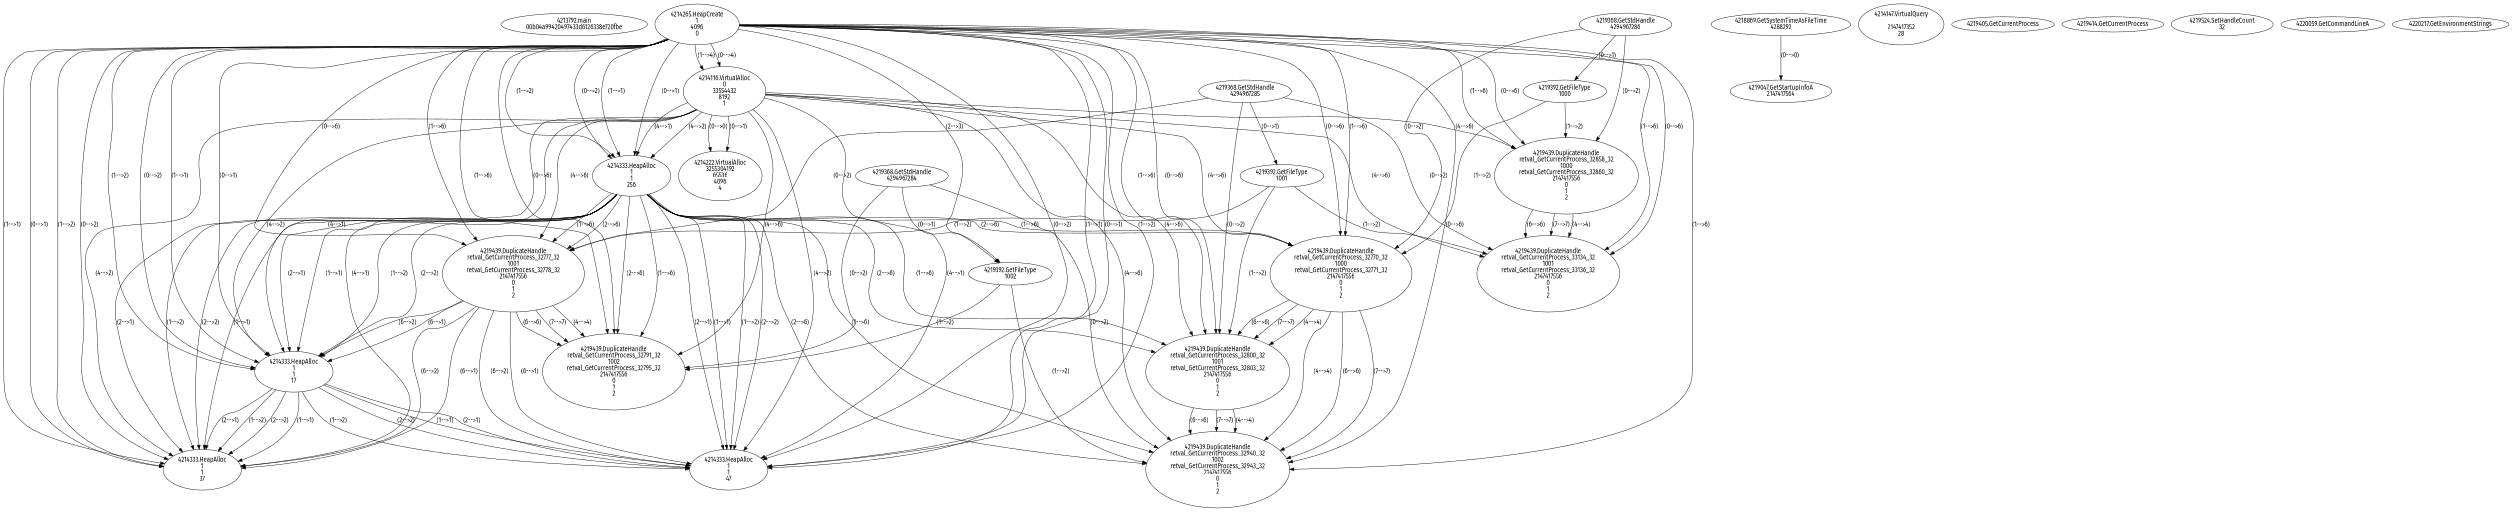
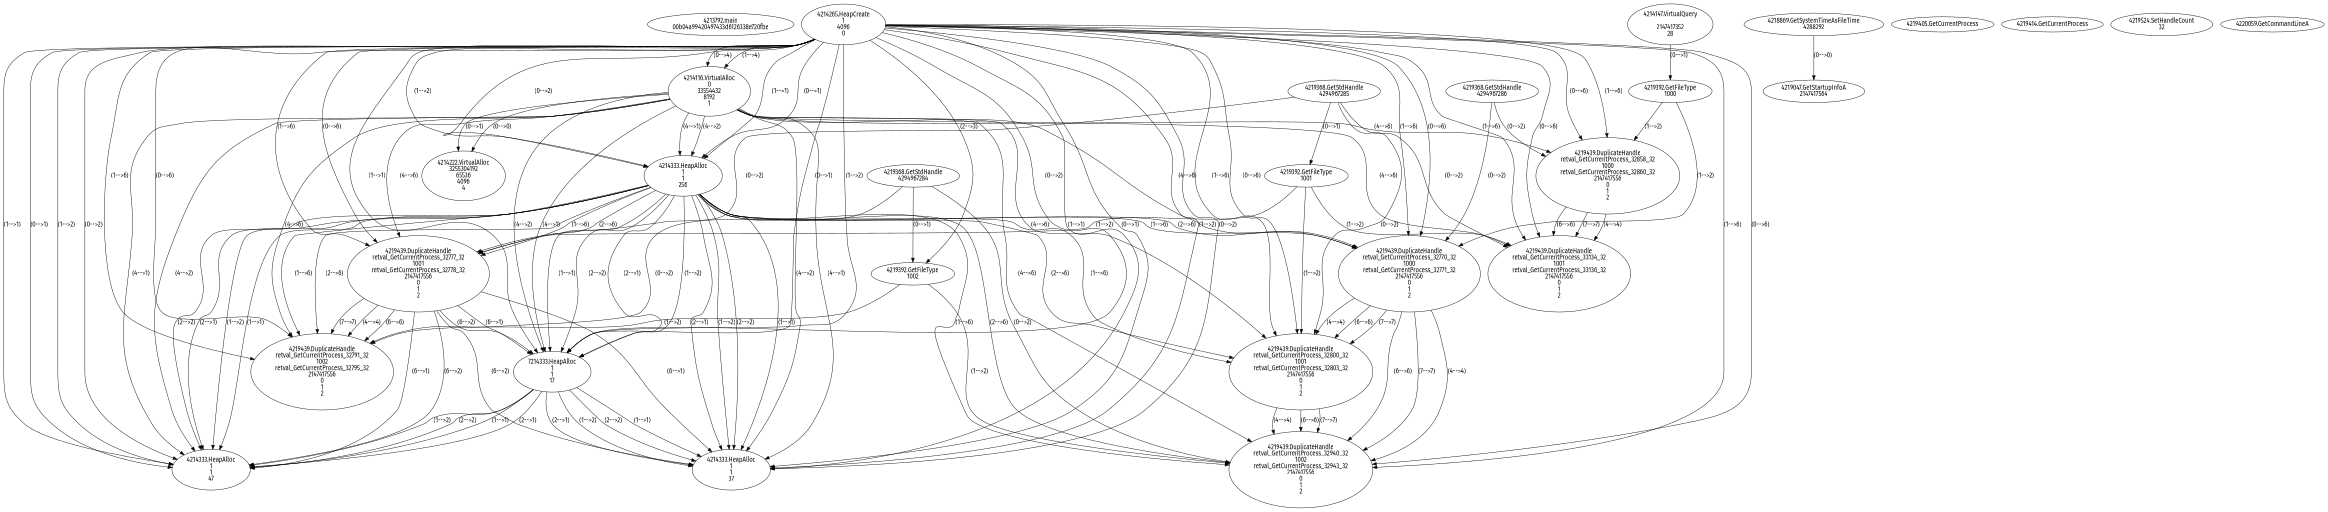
(2451, 24) -> none
(1600, 52) -> (1670, 60)
(294, 372) -> (552, 372)
